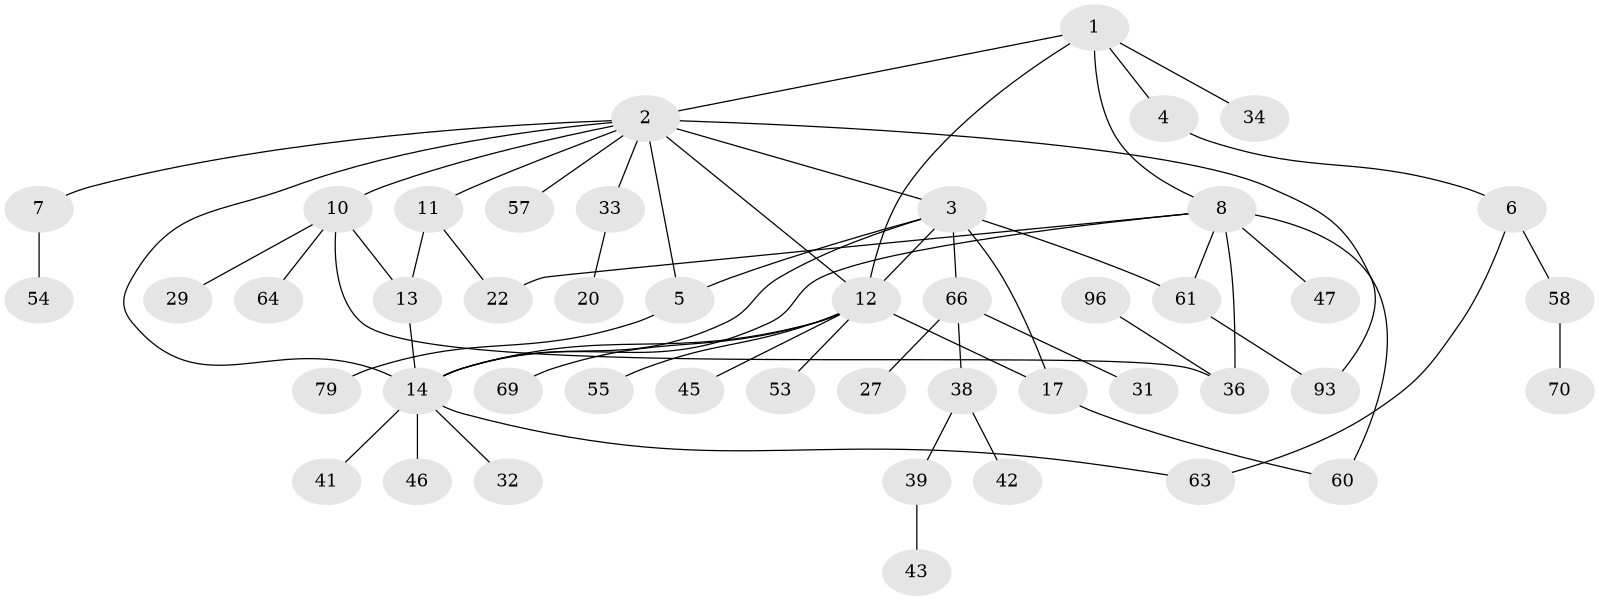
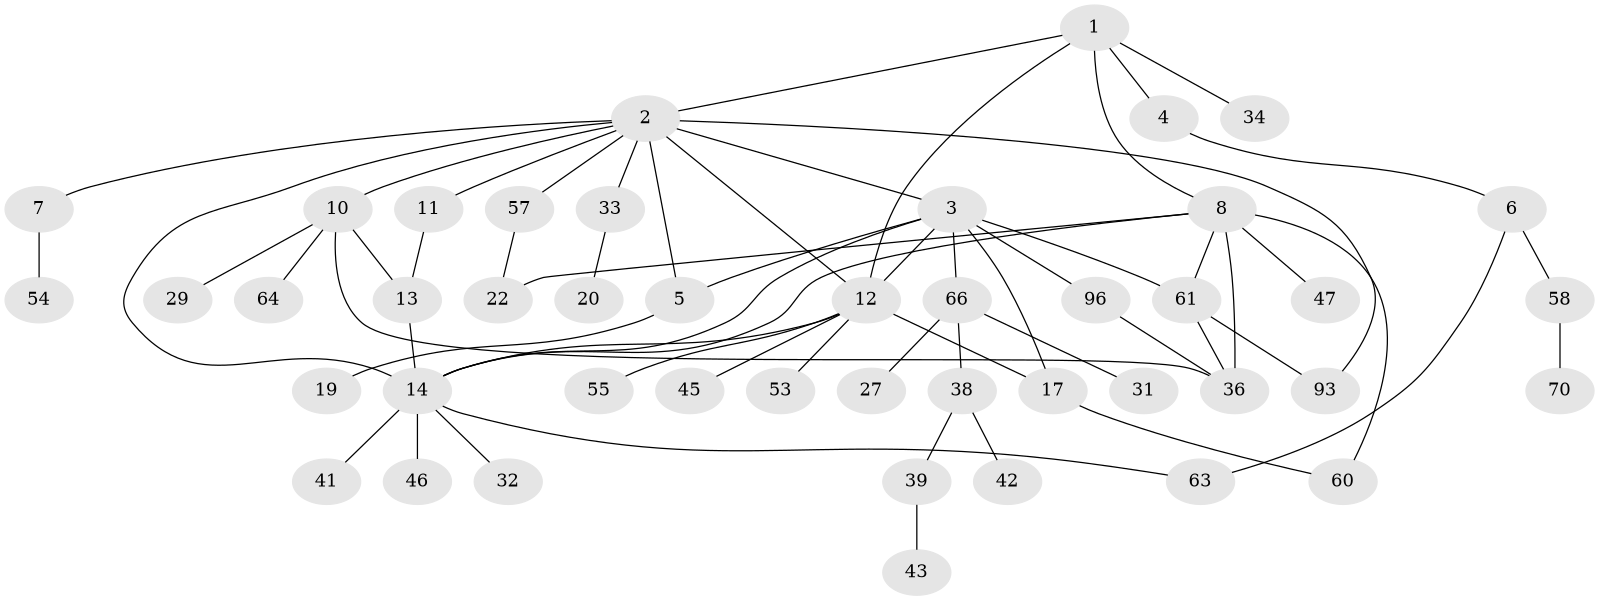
(463, 255) -> (509, 255)
none -> (1024, 255)
none -> (1211, 346)
(327, 391) -> (327, 391)
(508, 391) -> none
